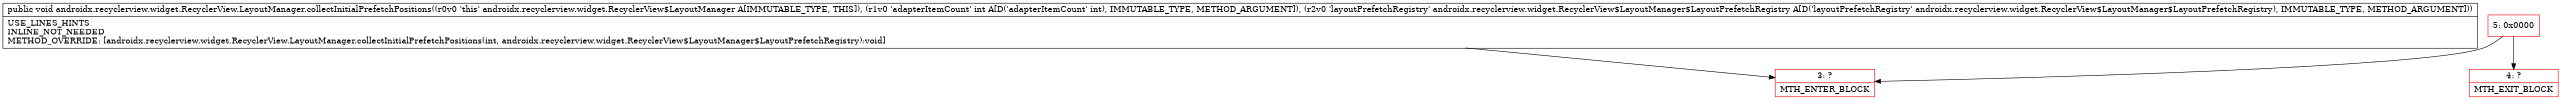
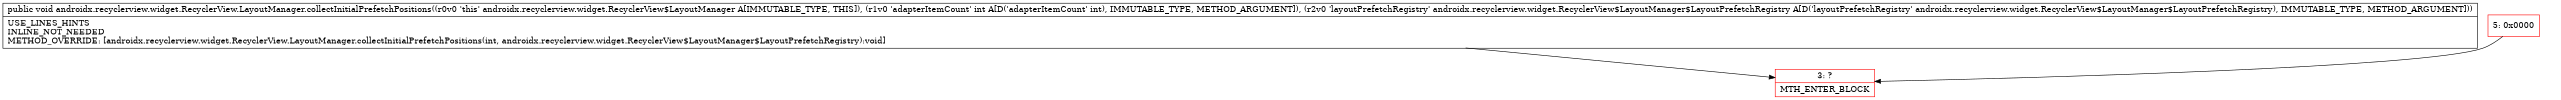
(2514, 83) -> none
